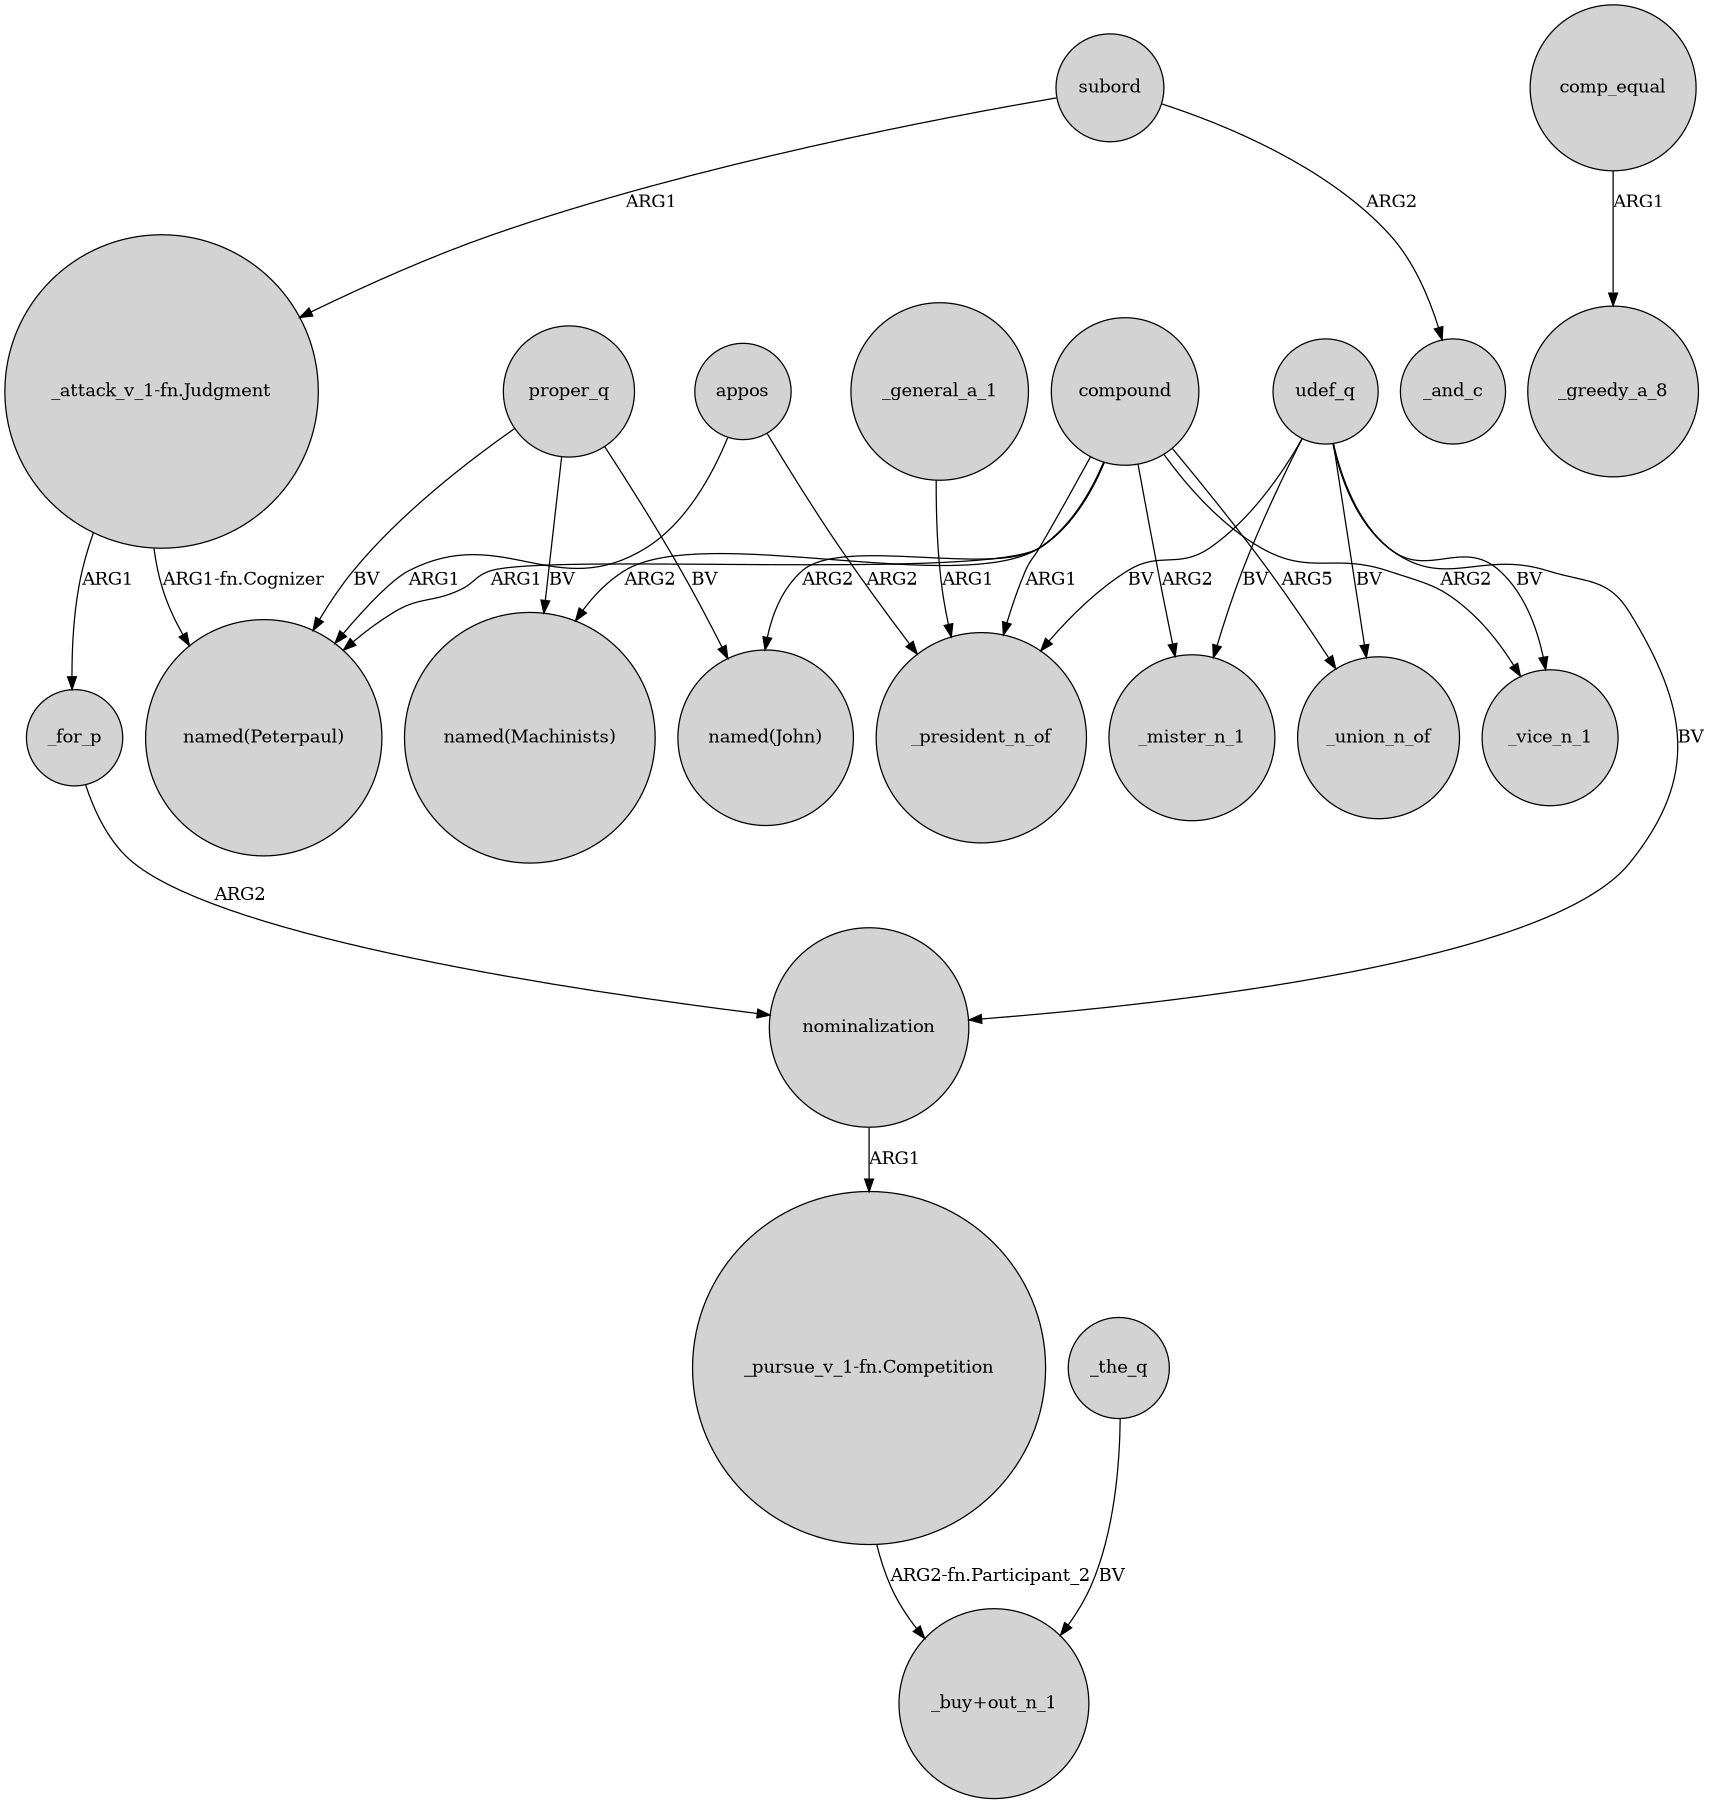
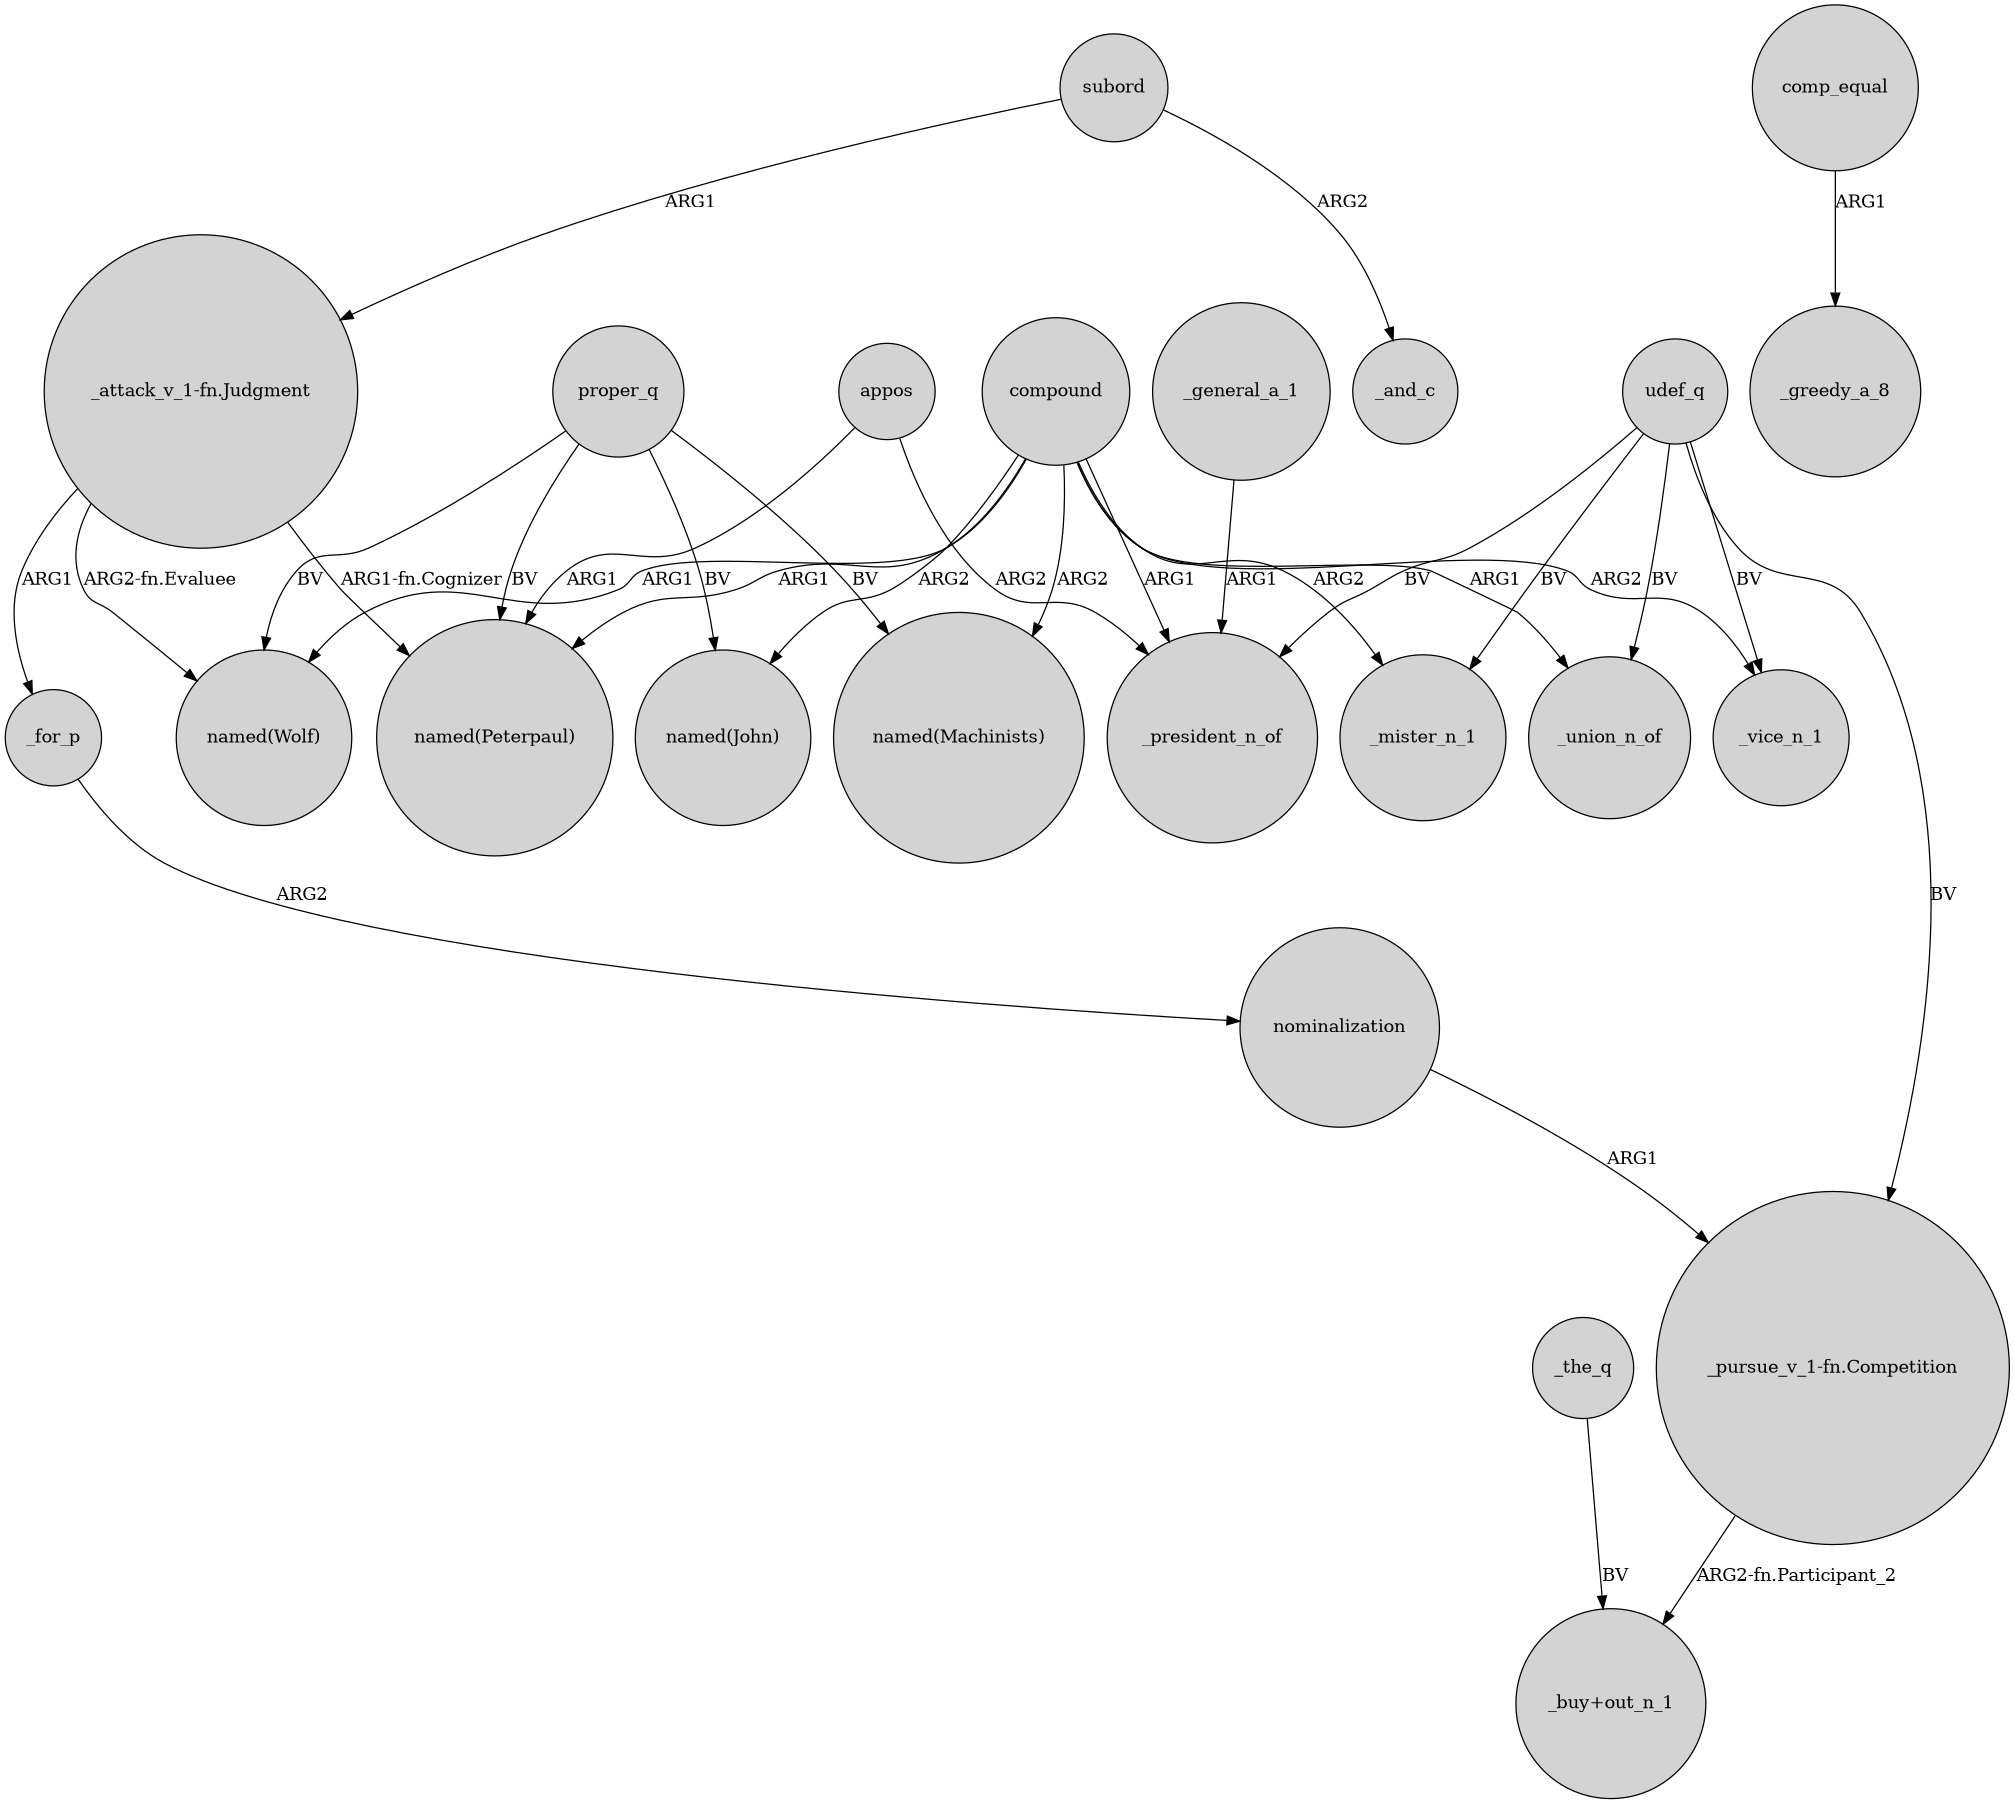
(1307, 580) -> (1495, 580)
none -> (264, 738)
(1621, 870) -> (1918, 766)
